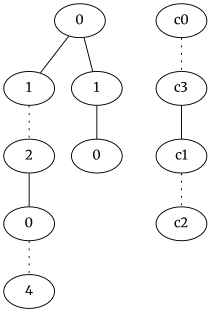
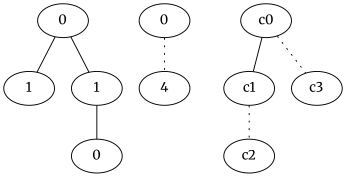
(181, 122) -> (258, 55)
(29, 156) -> none
